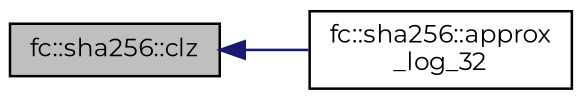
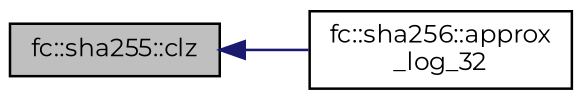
(115, 50) -> (115, 50)
